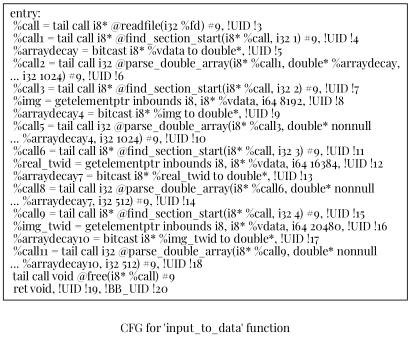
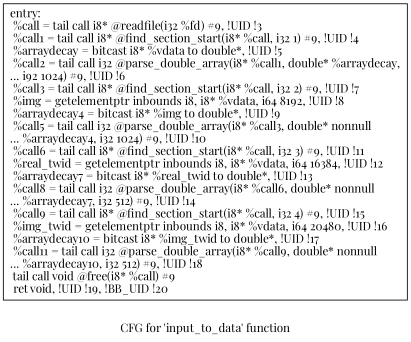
(67, 76) -> (68, 76)
